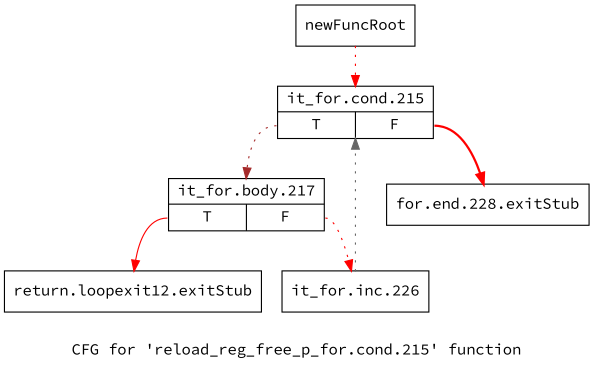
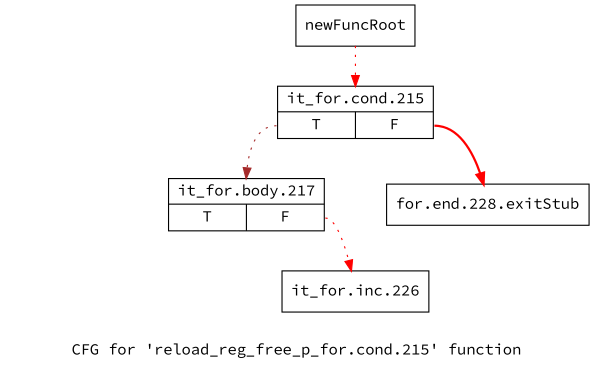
(355, 210) -> none
(133, 291) -> none
